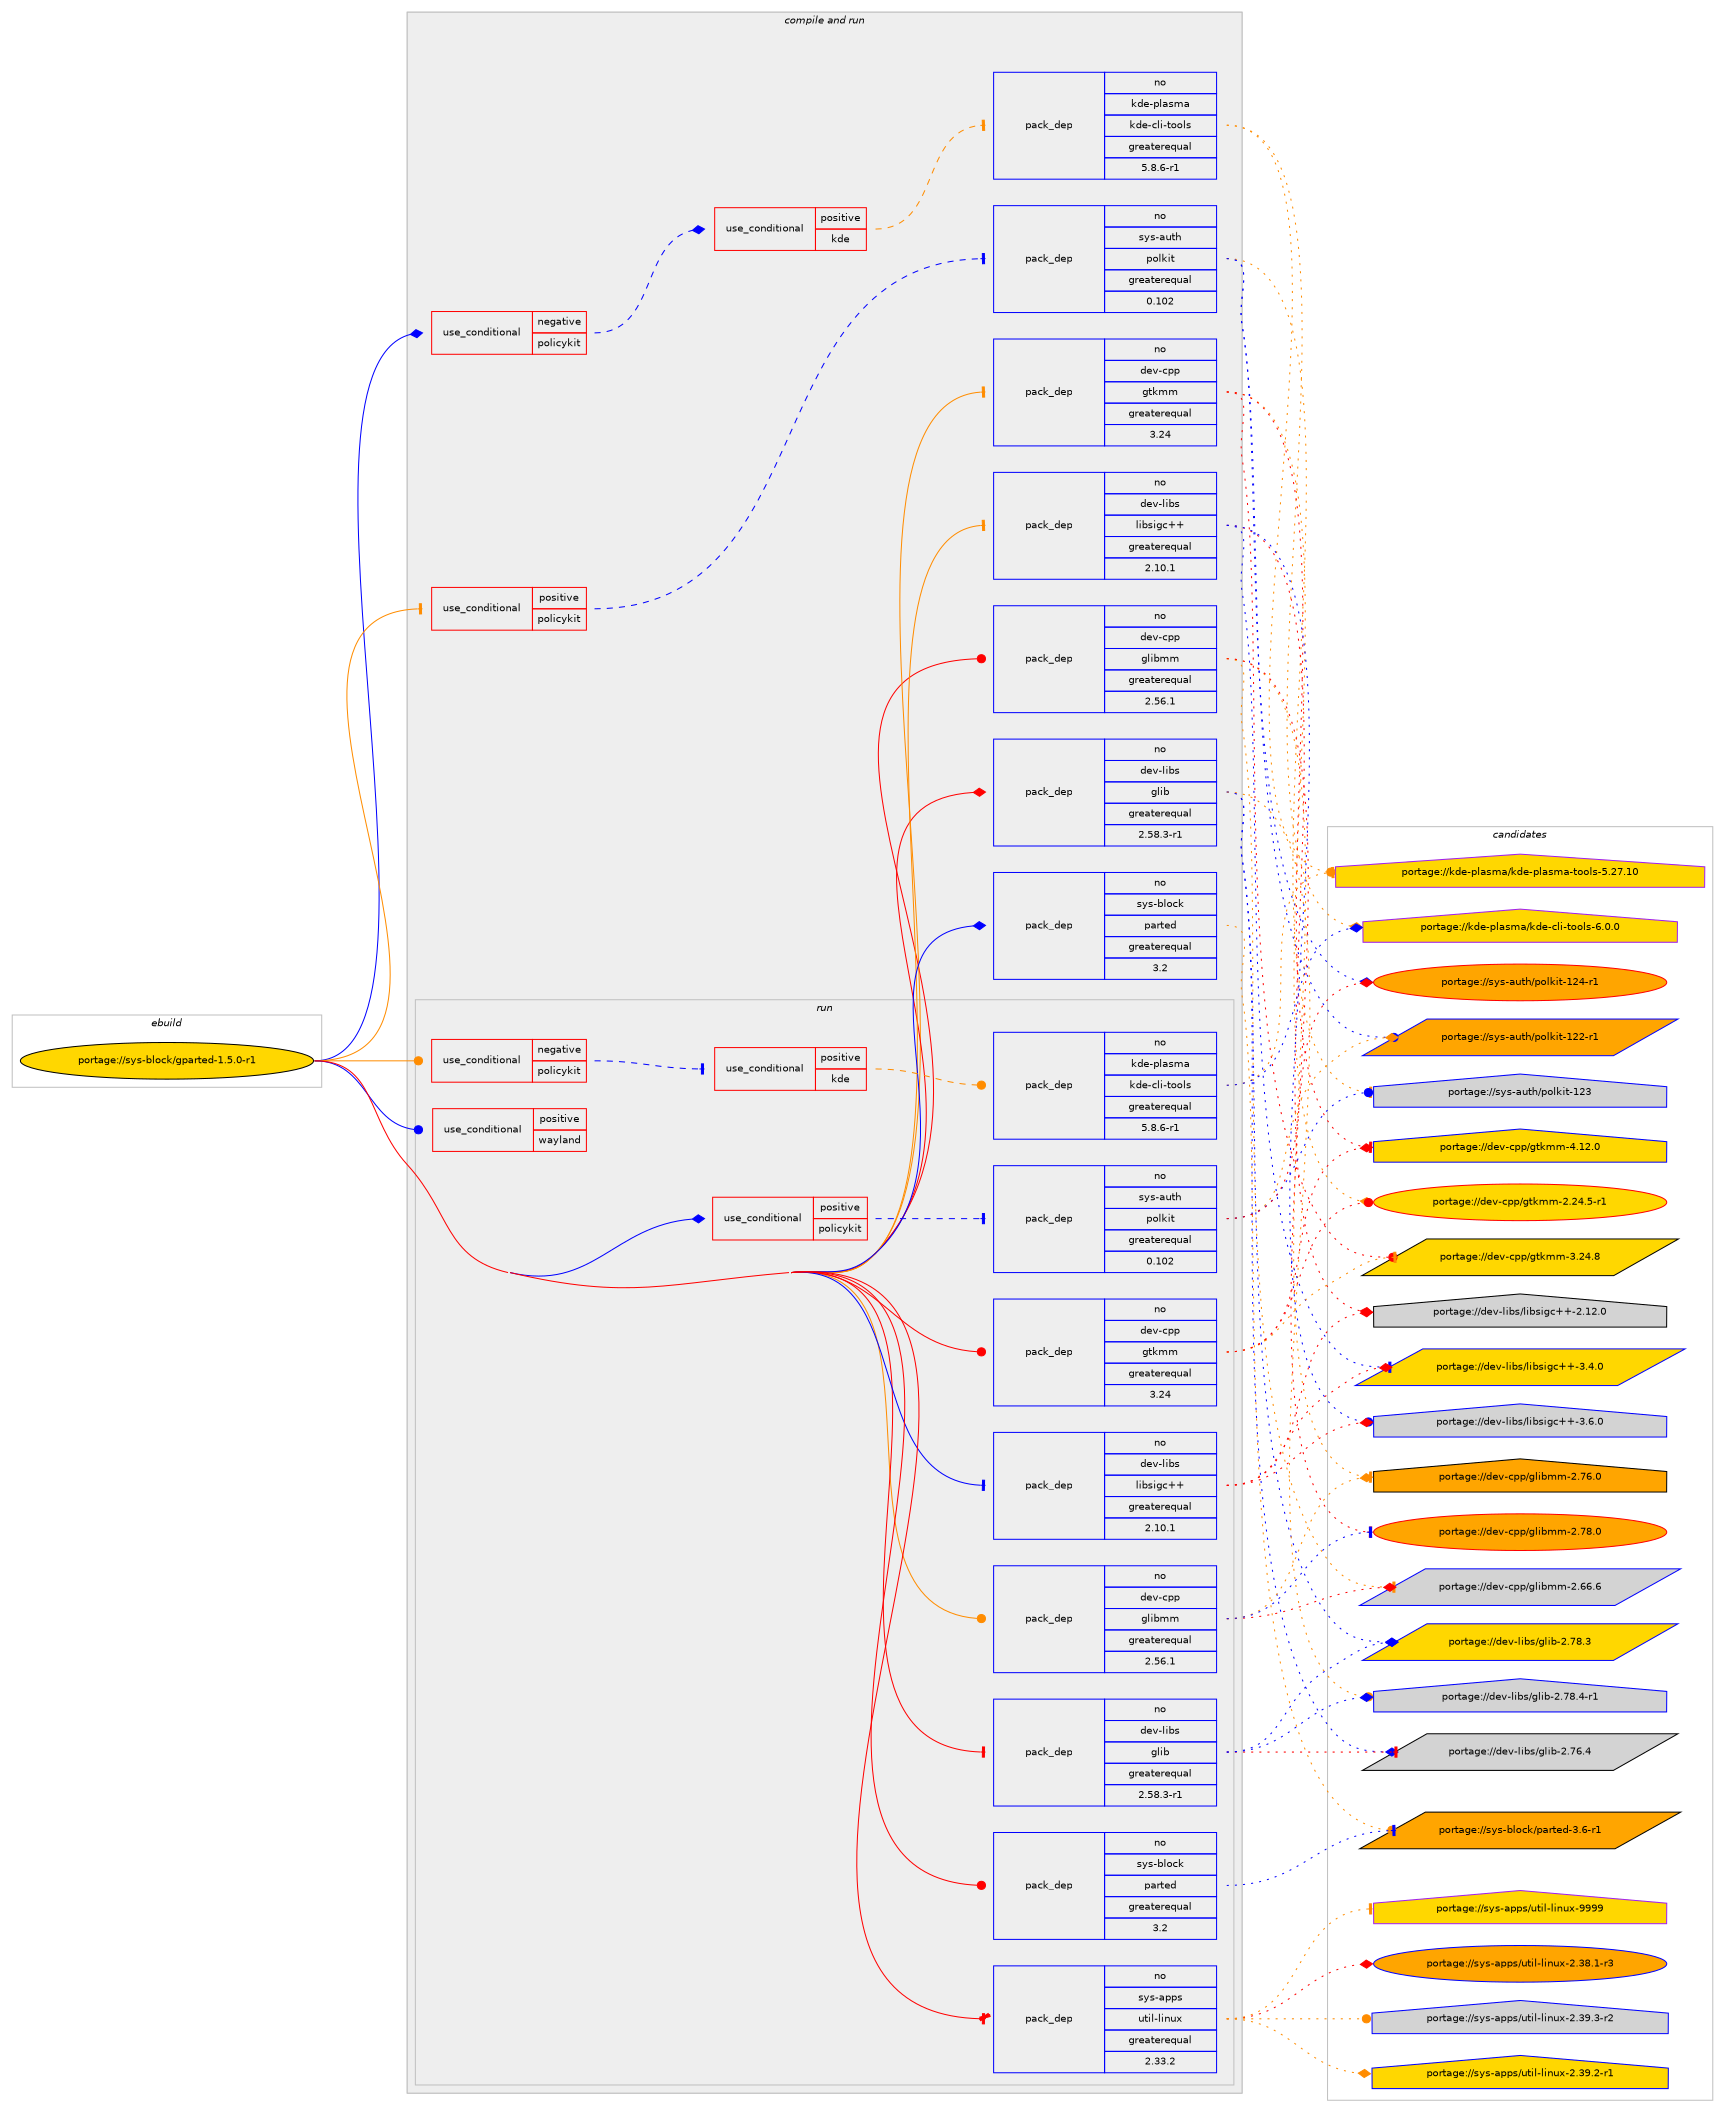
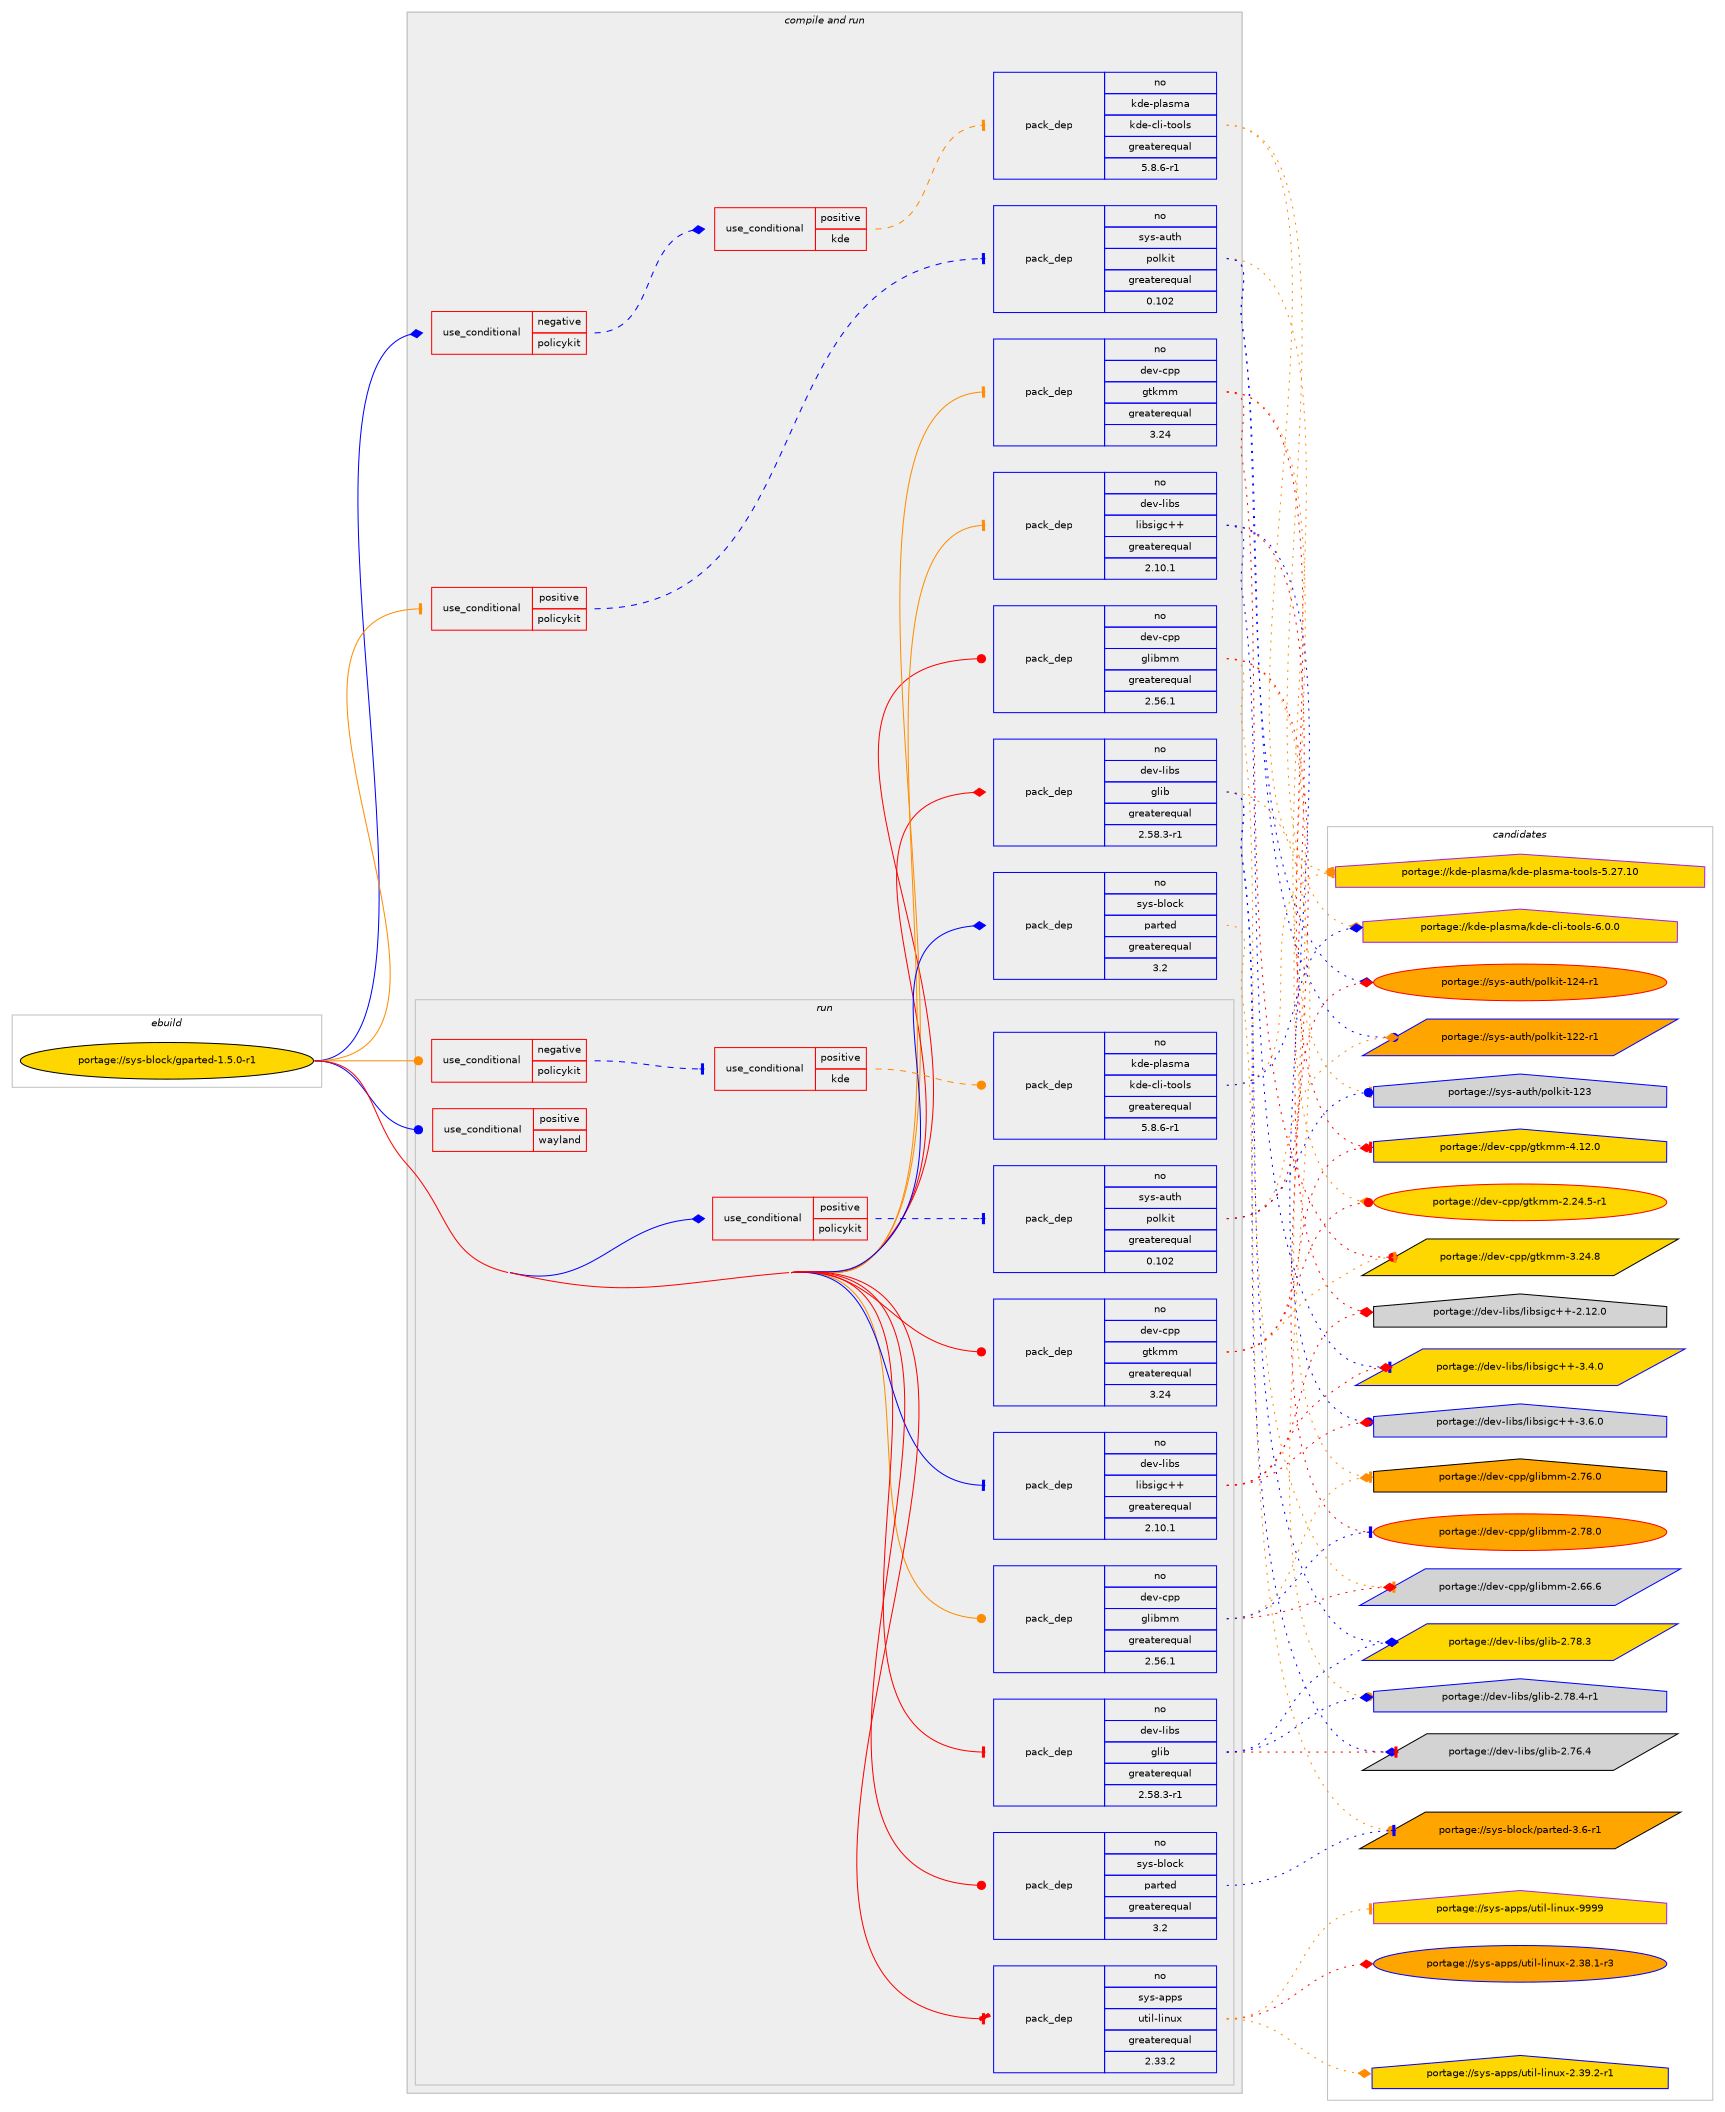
(1520, 2019) -> none
